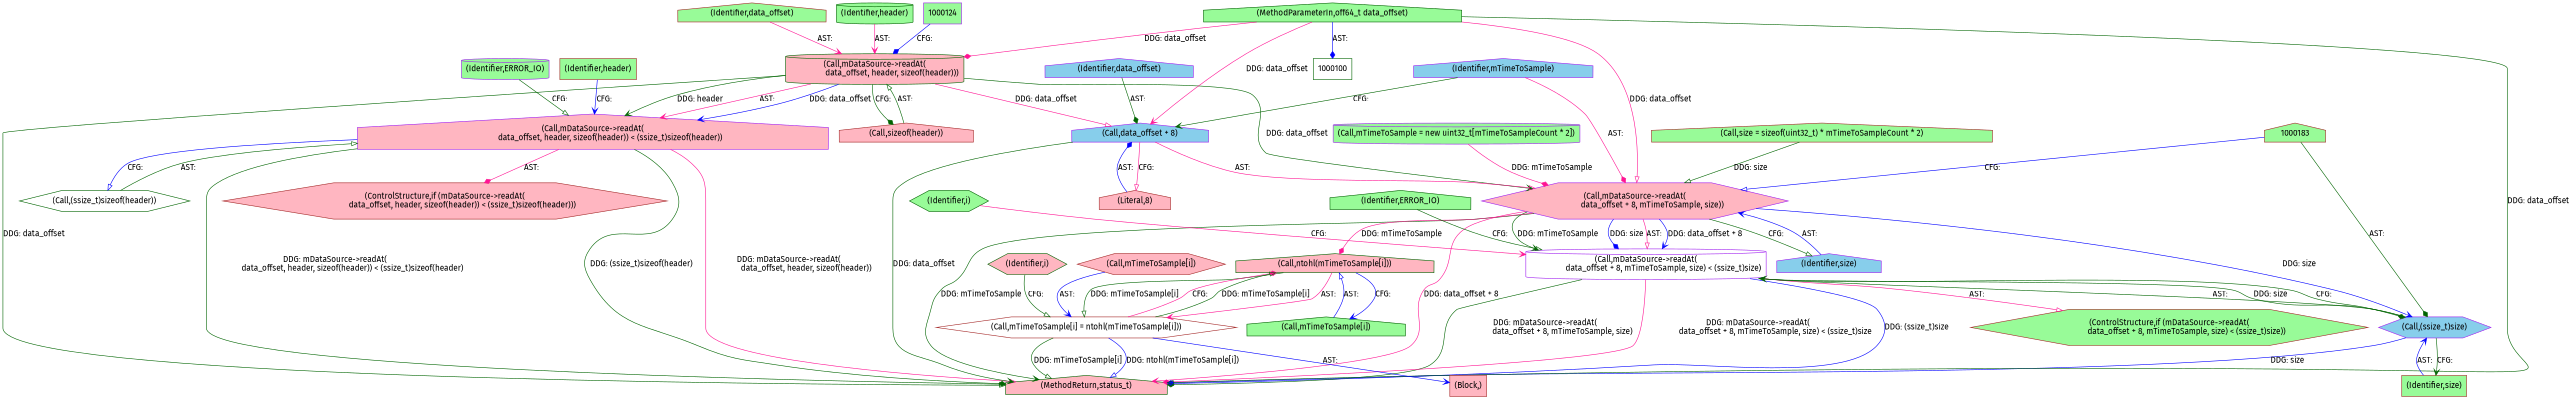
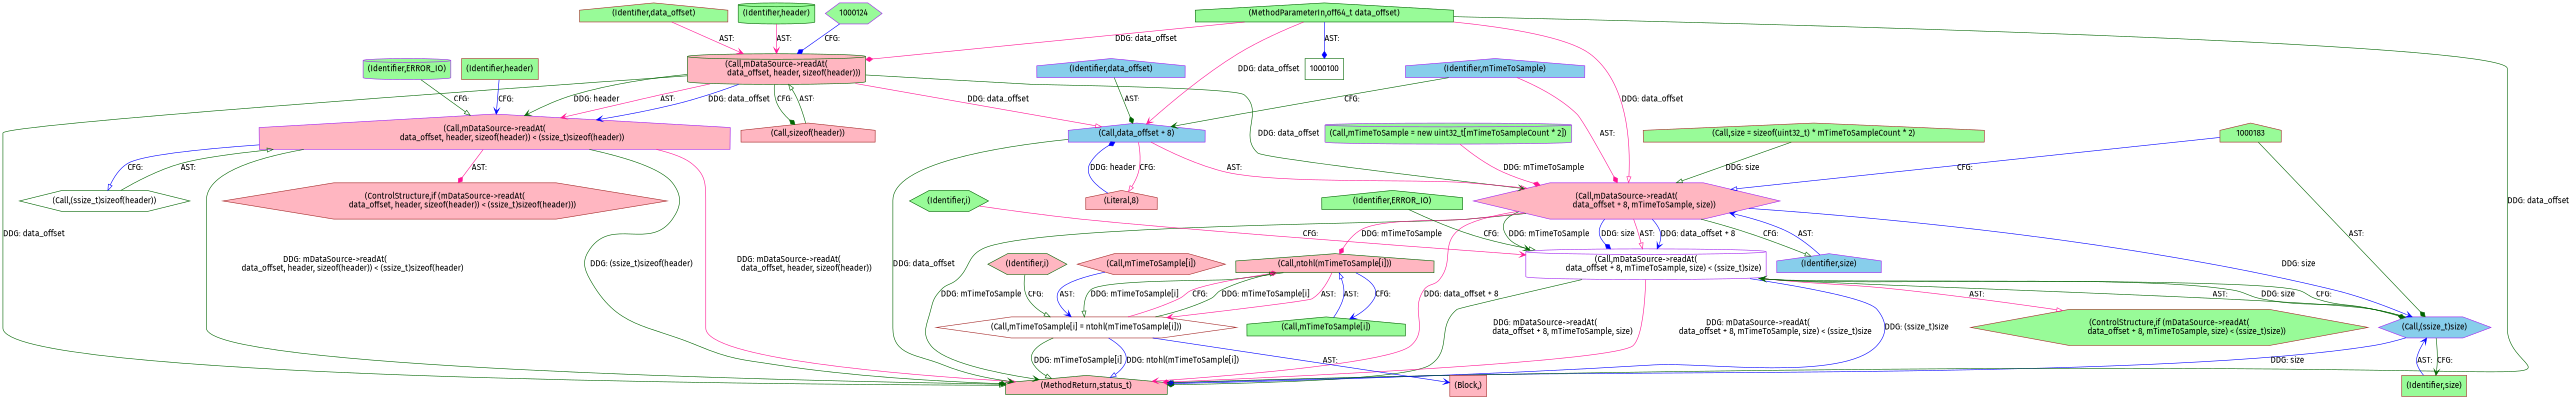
(943, 13) -> (854, 13)
(1127, 168) -> (1113, 168)
